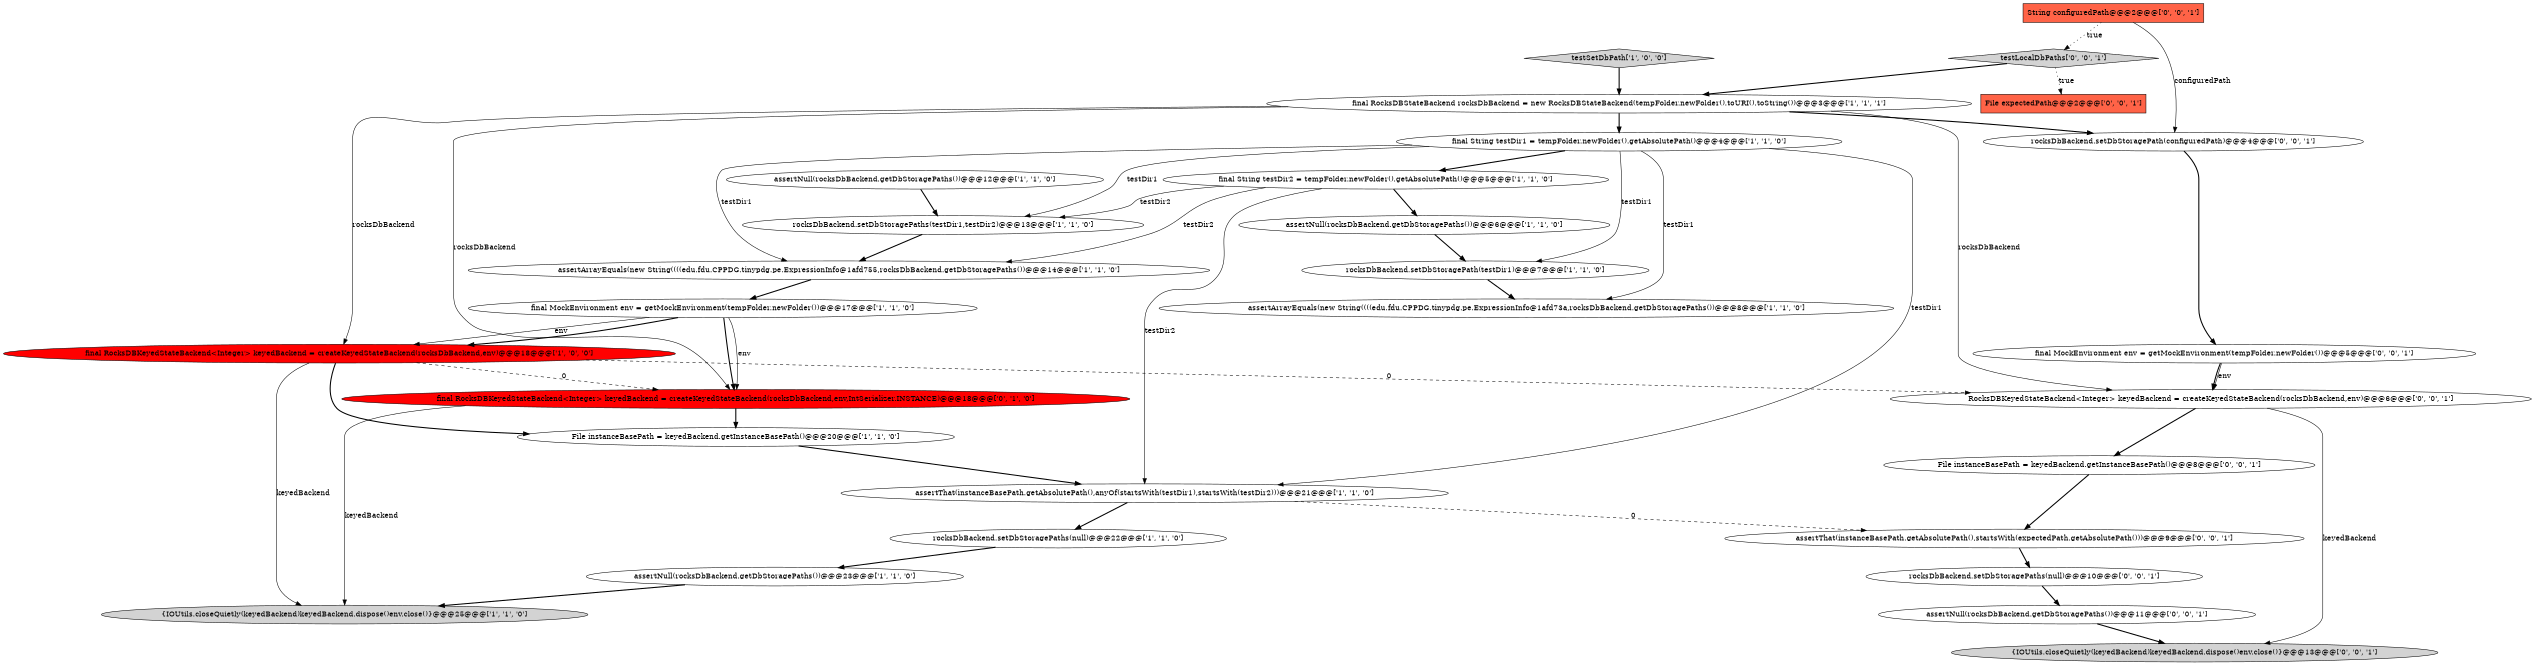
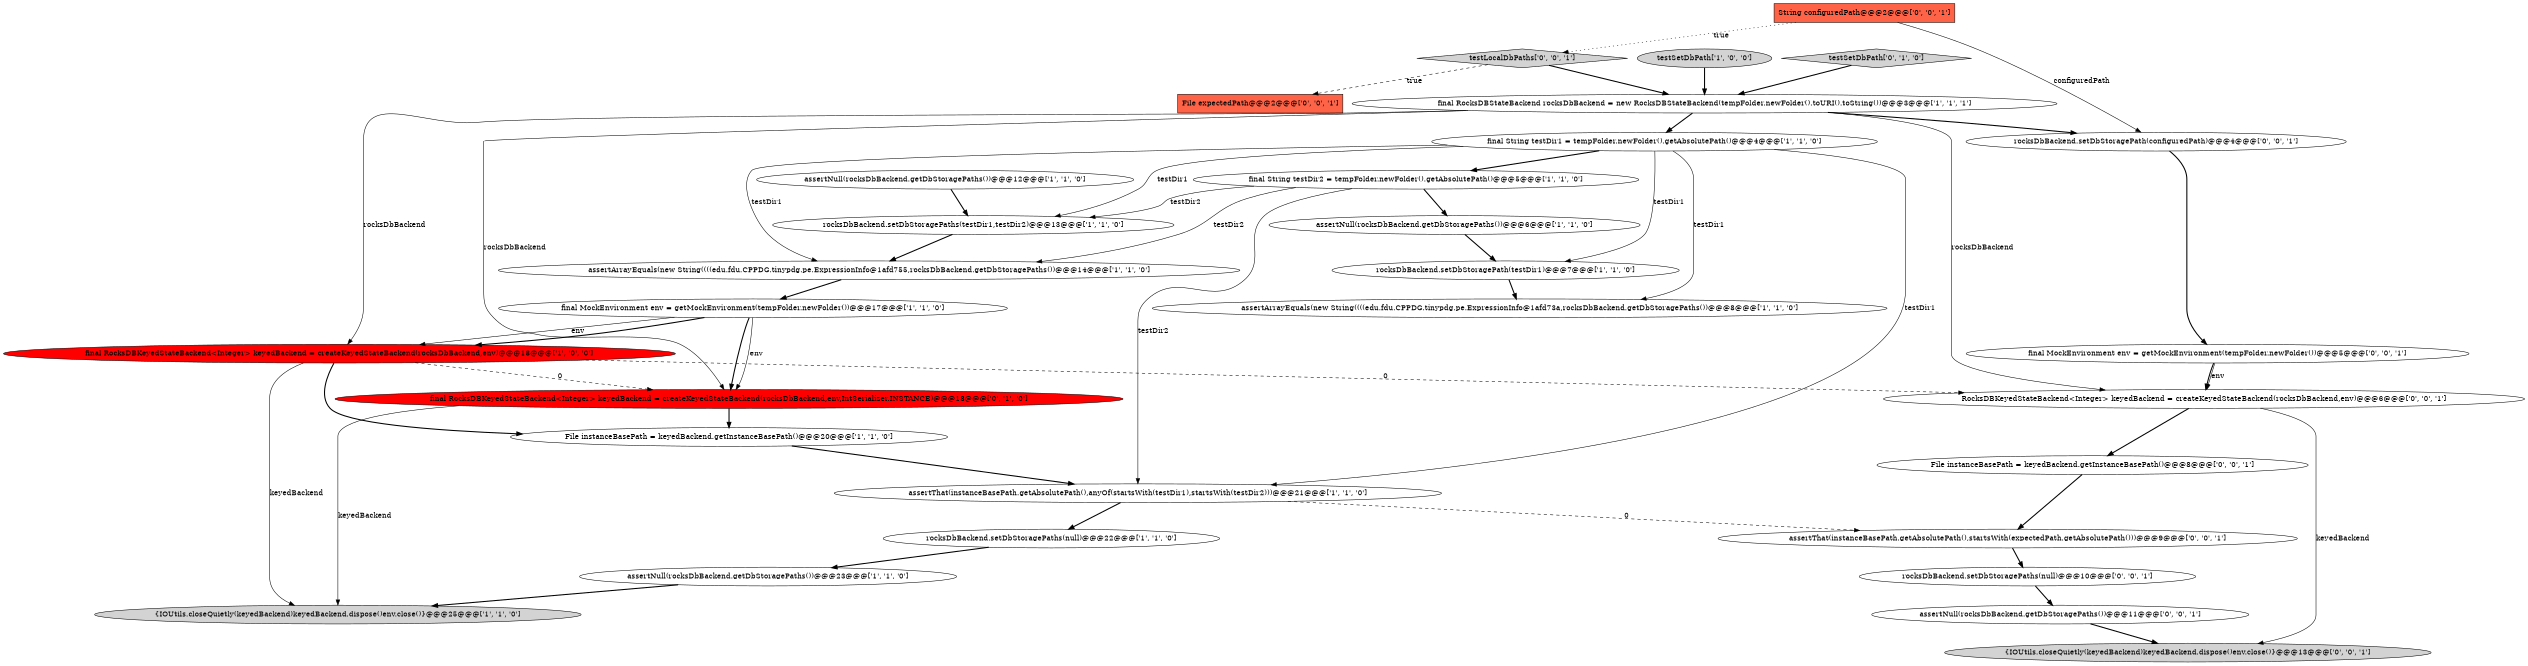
(1619, 58) -> (1705, 58)
none -> (1876, 58)
(2058, 78) -> (1403, 79)
